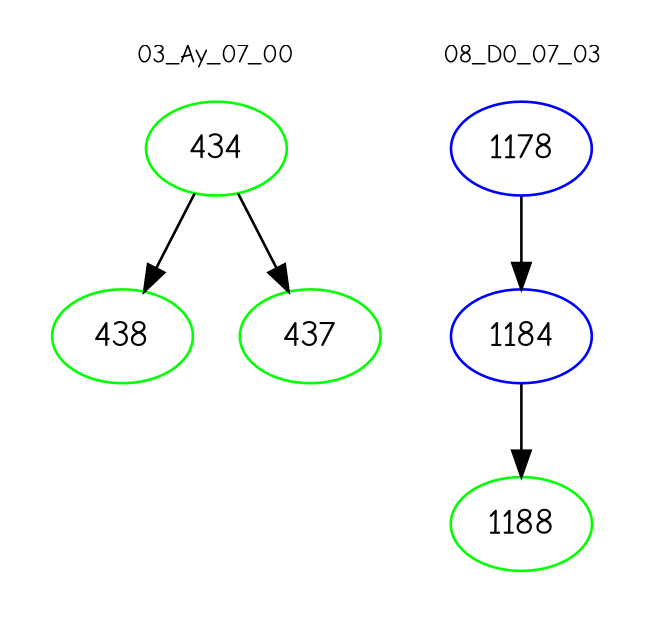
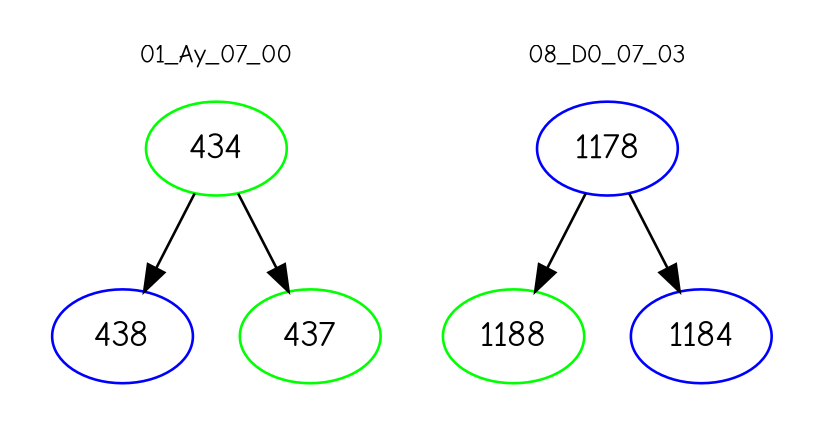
(216, 56) -> (216, 56)
(123, 336) -> (123, 336)
(521, 417) -> (567, 231)
